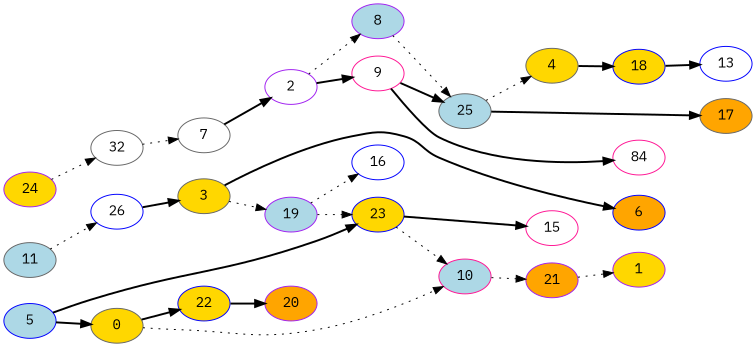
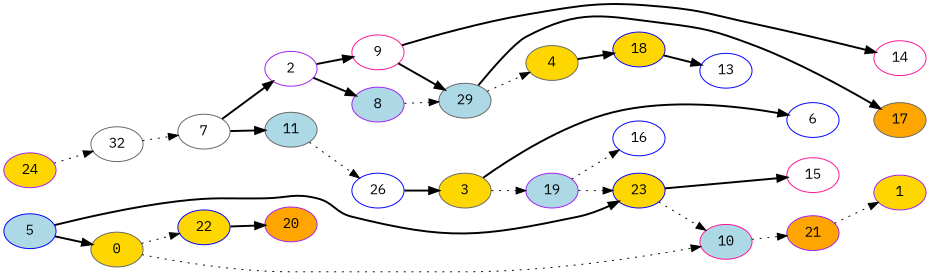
(331, 57) -> (330, 85)
(465, 111) -> (465, 101)
none -> (243, 131)
(639, 158) -> (900, 58)
(639, 213) -> (813, 120)
(156, 316) -> (156, 240)
